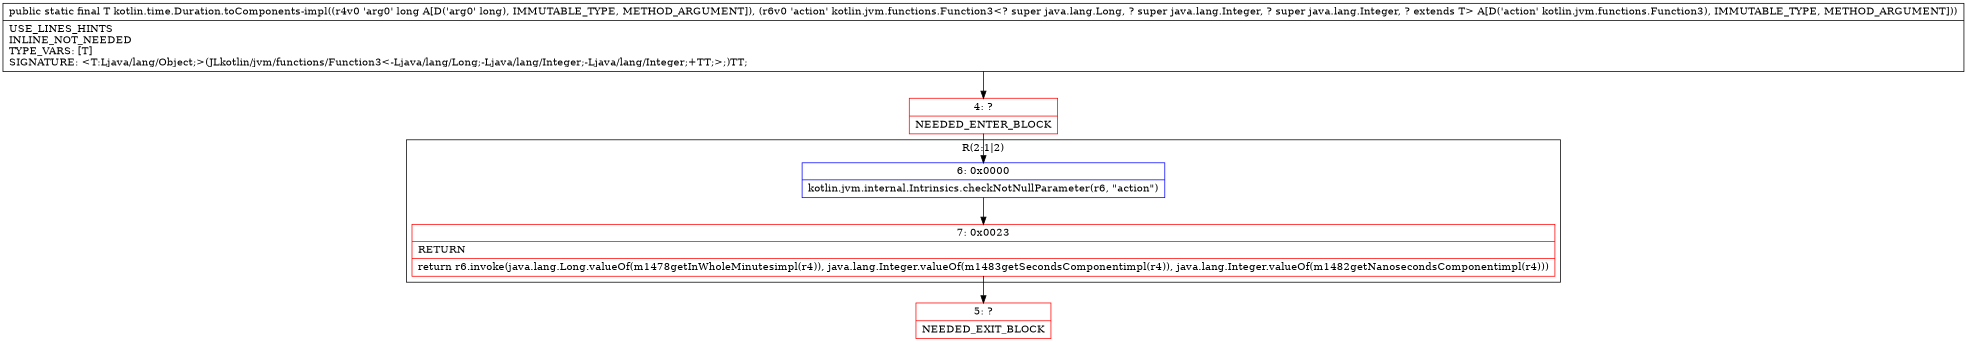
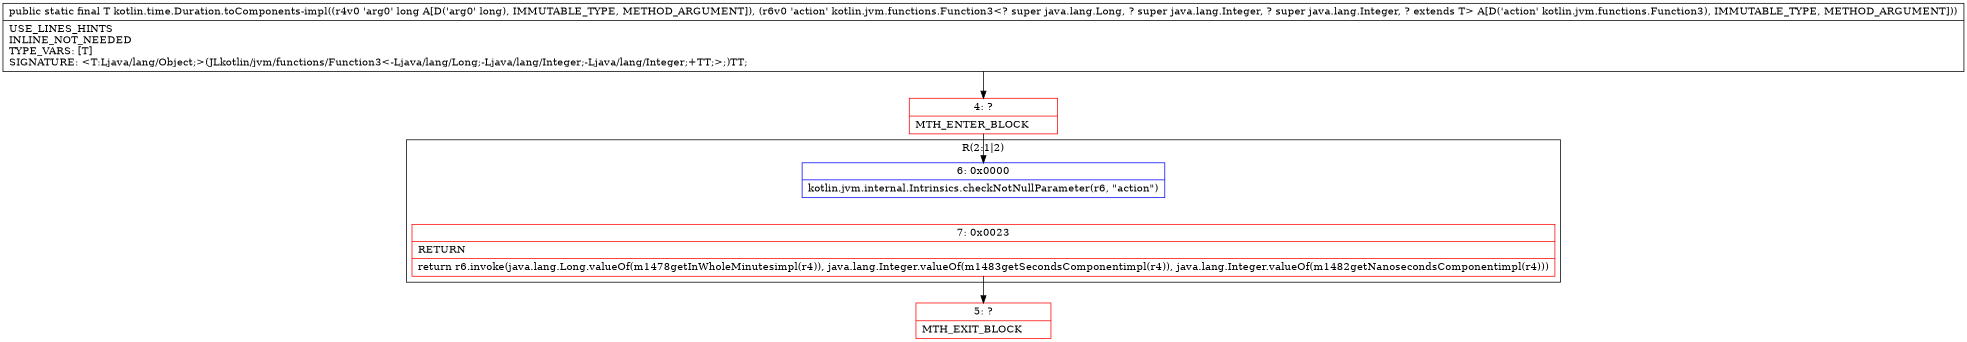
(983, 125) -> (972, 125)
(983, 207) -> none
(983, 329) -> (972, 329)
